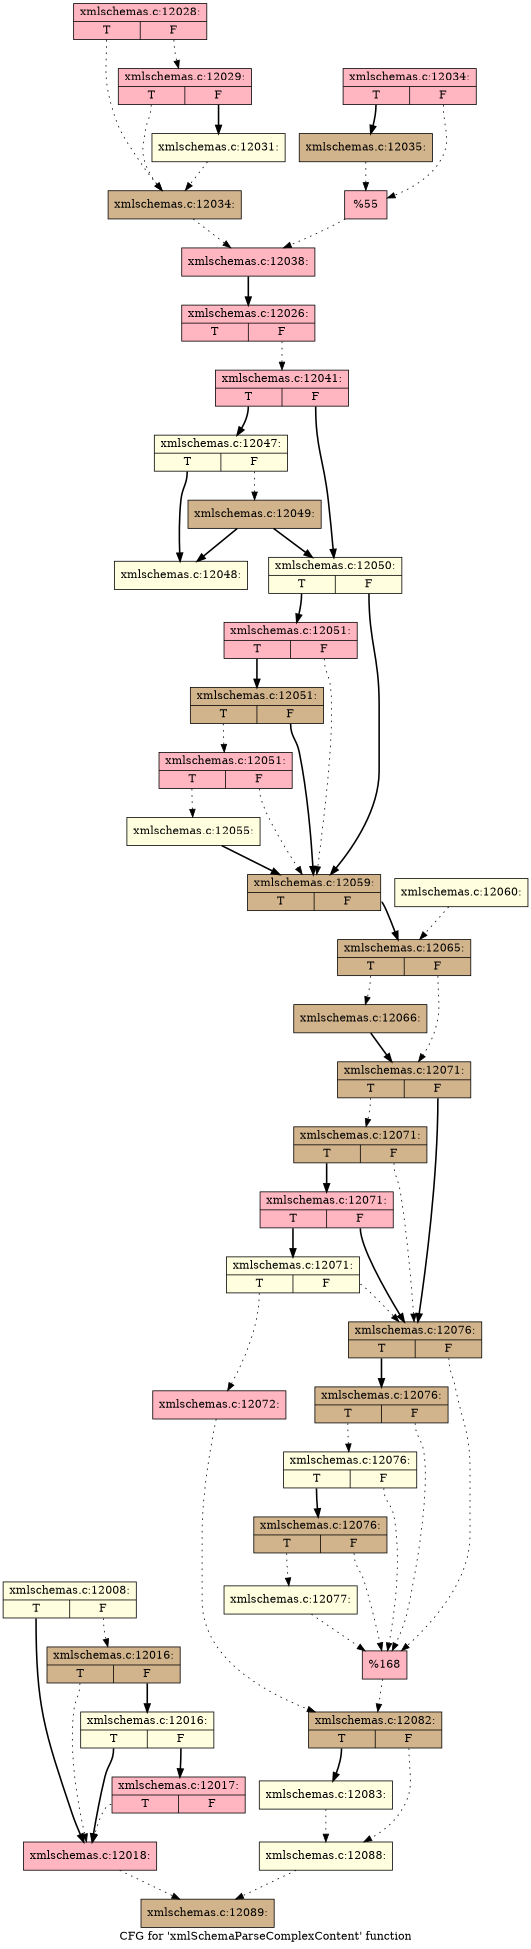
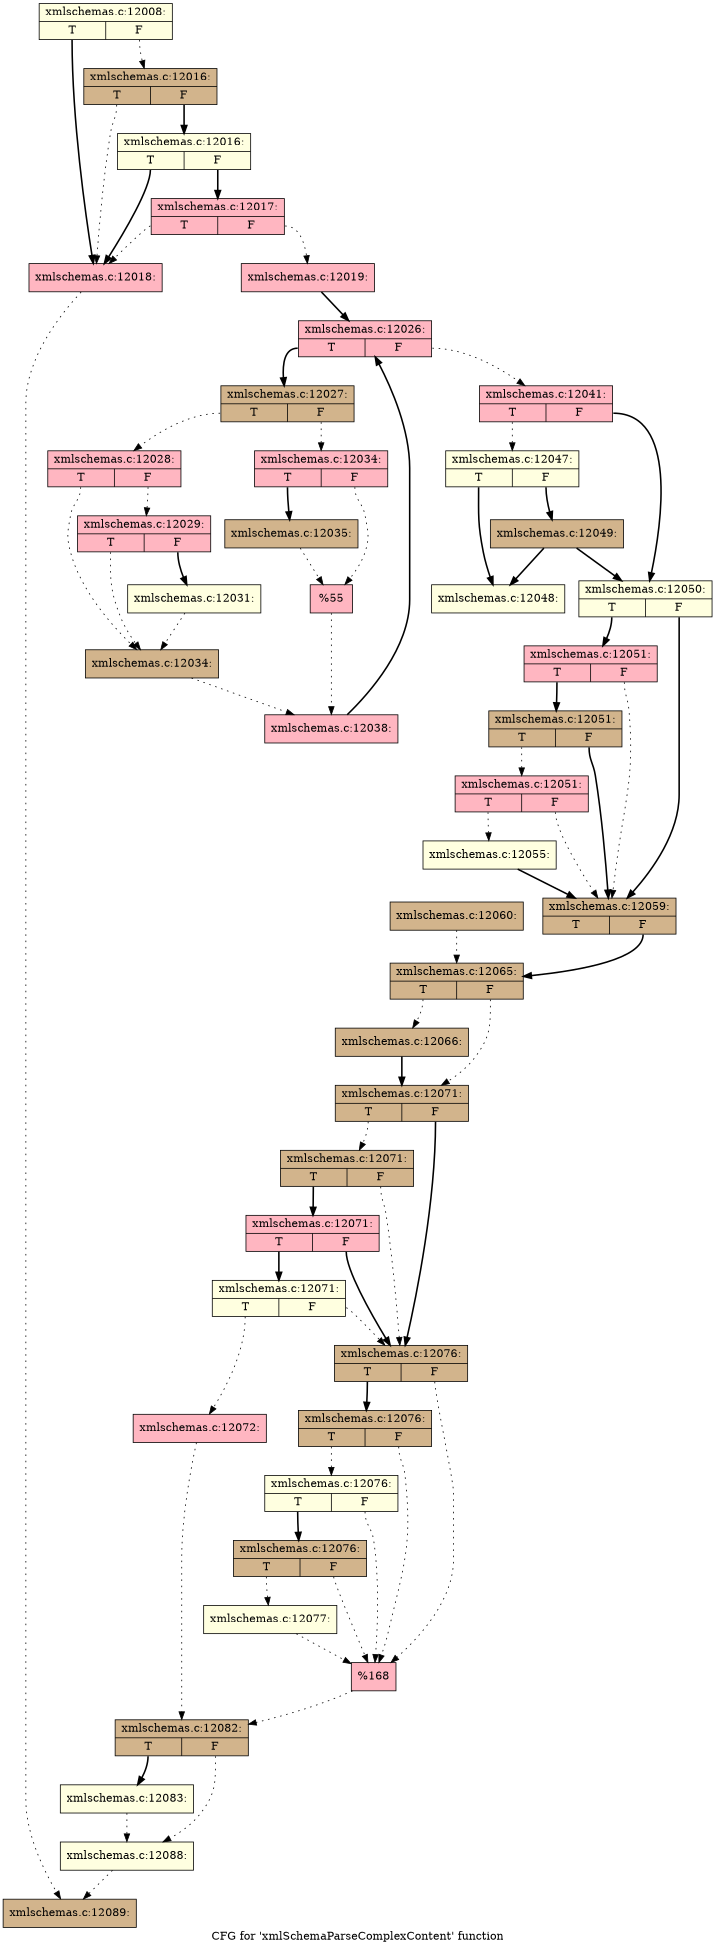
none -> (308, 278)
none -> (287, 404)
(246, 418) -> (512, 432)
(255, 482) -> (547, 500)
(461, 893) -> (457, 916)
